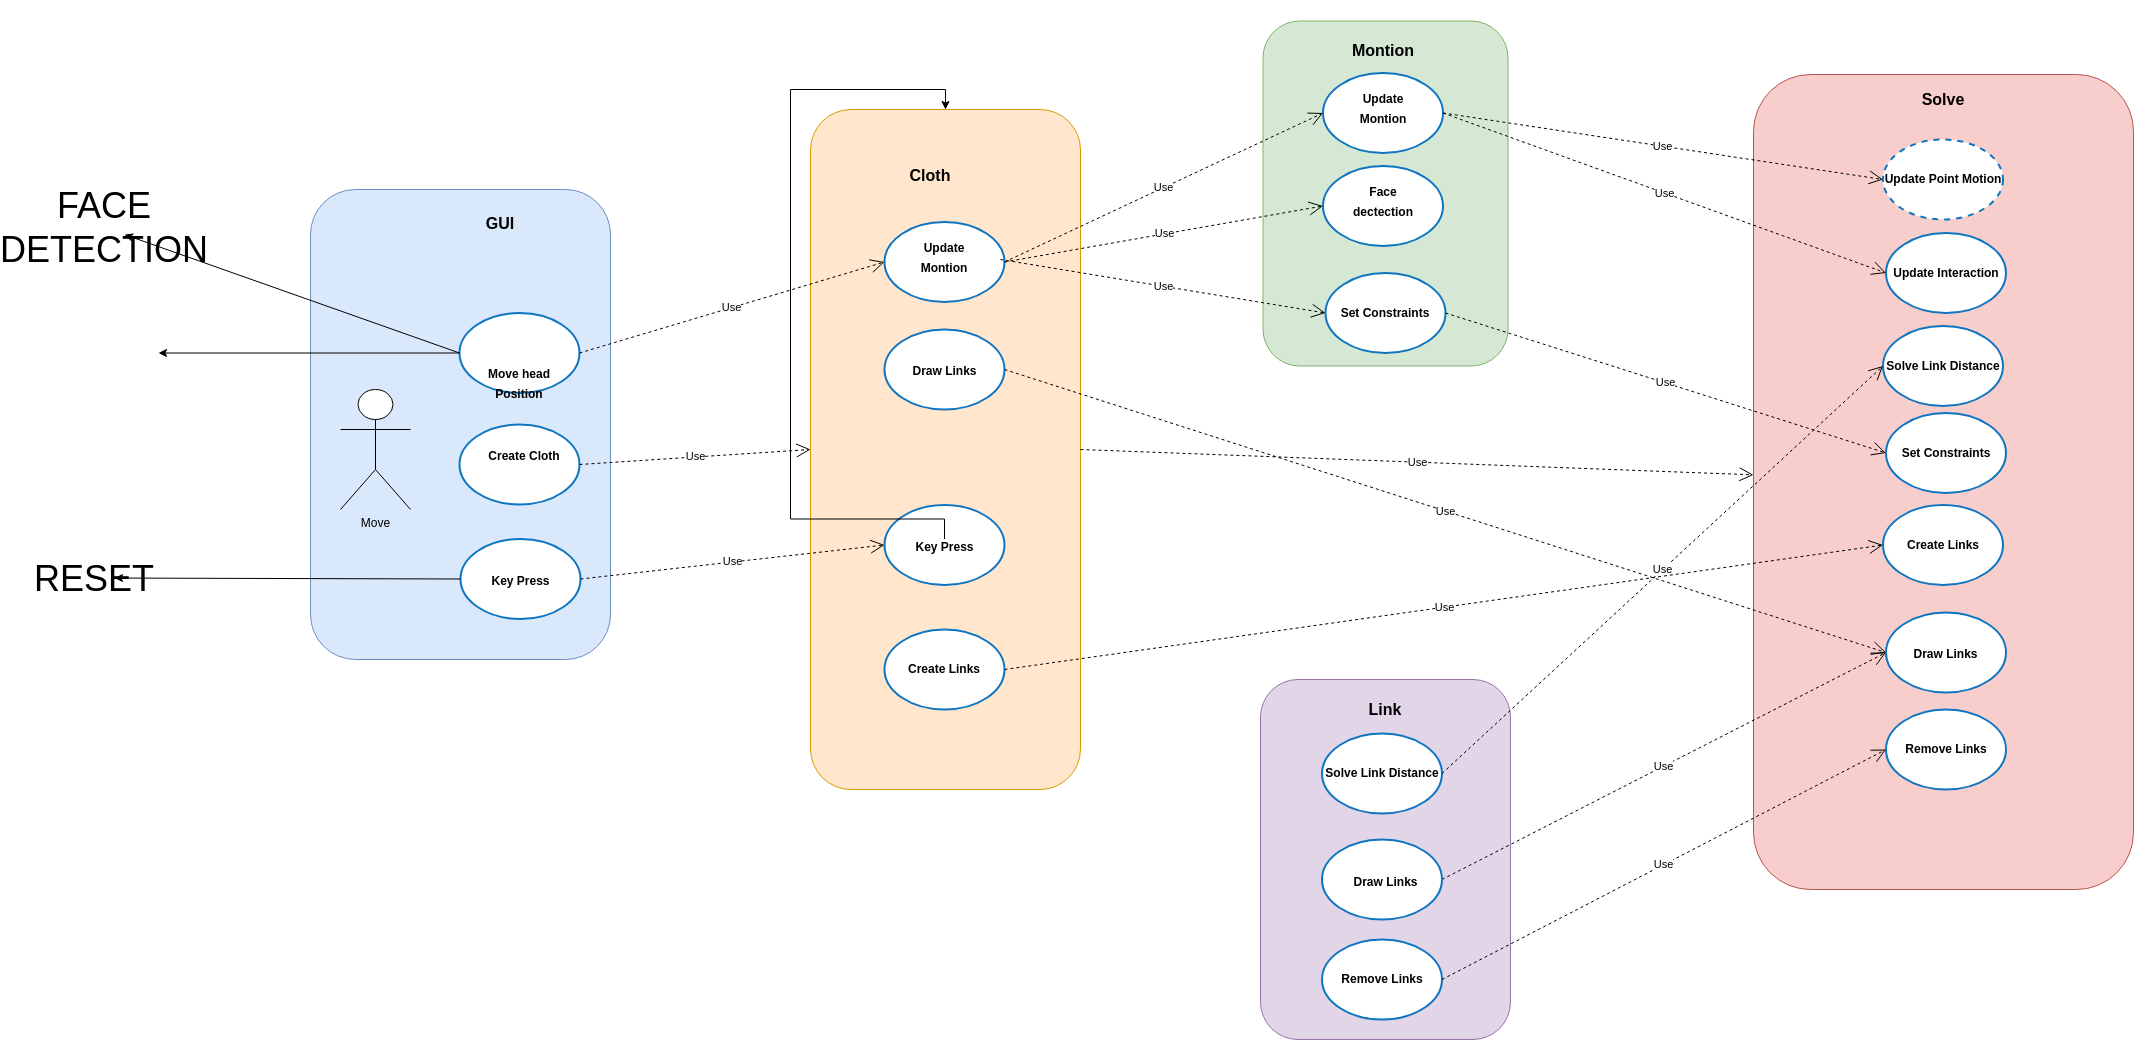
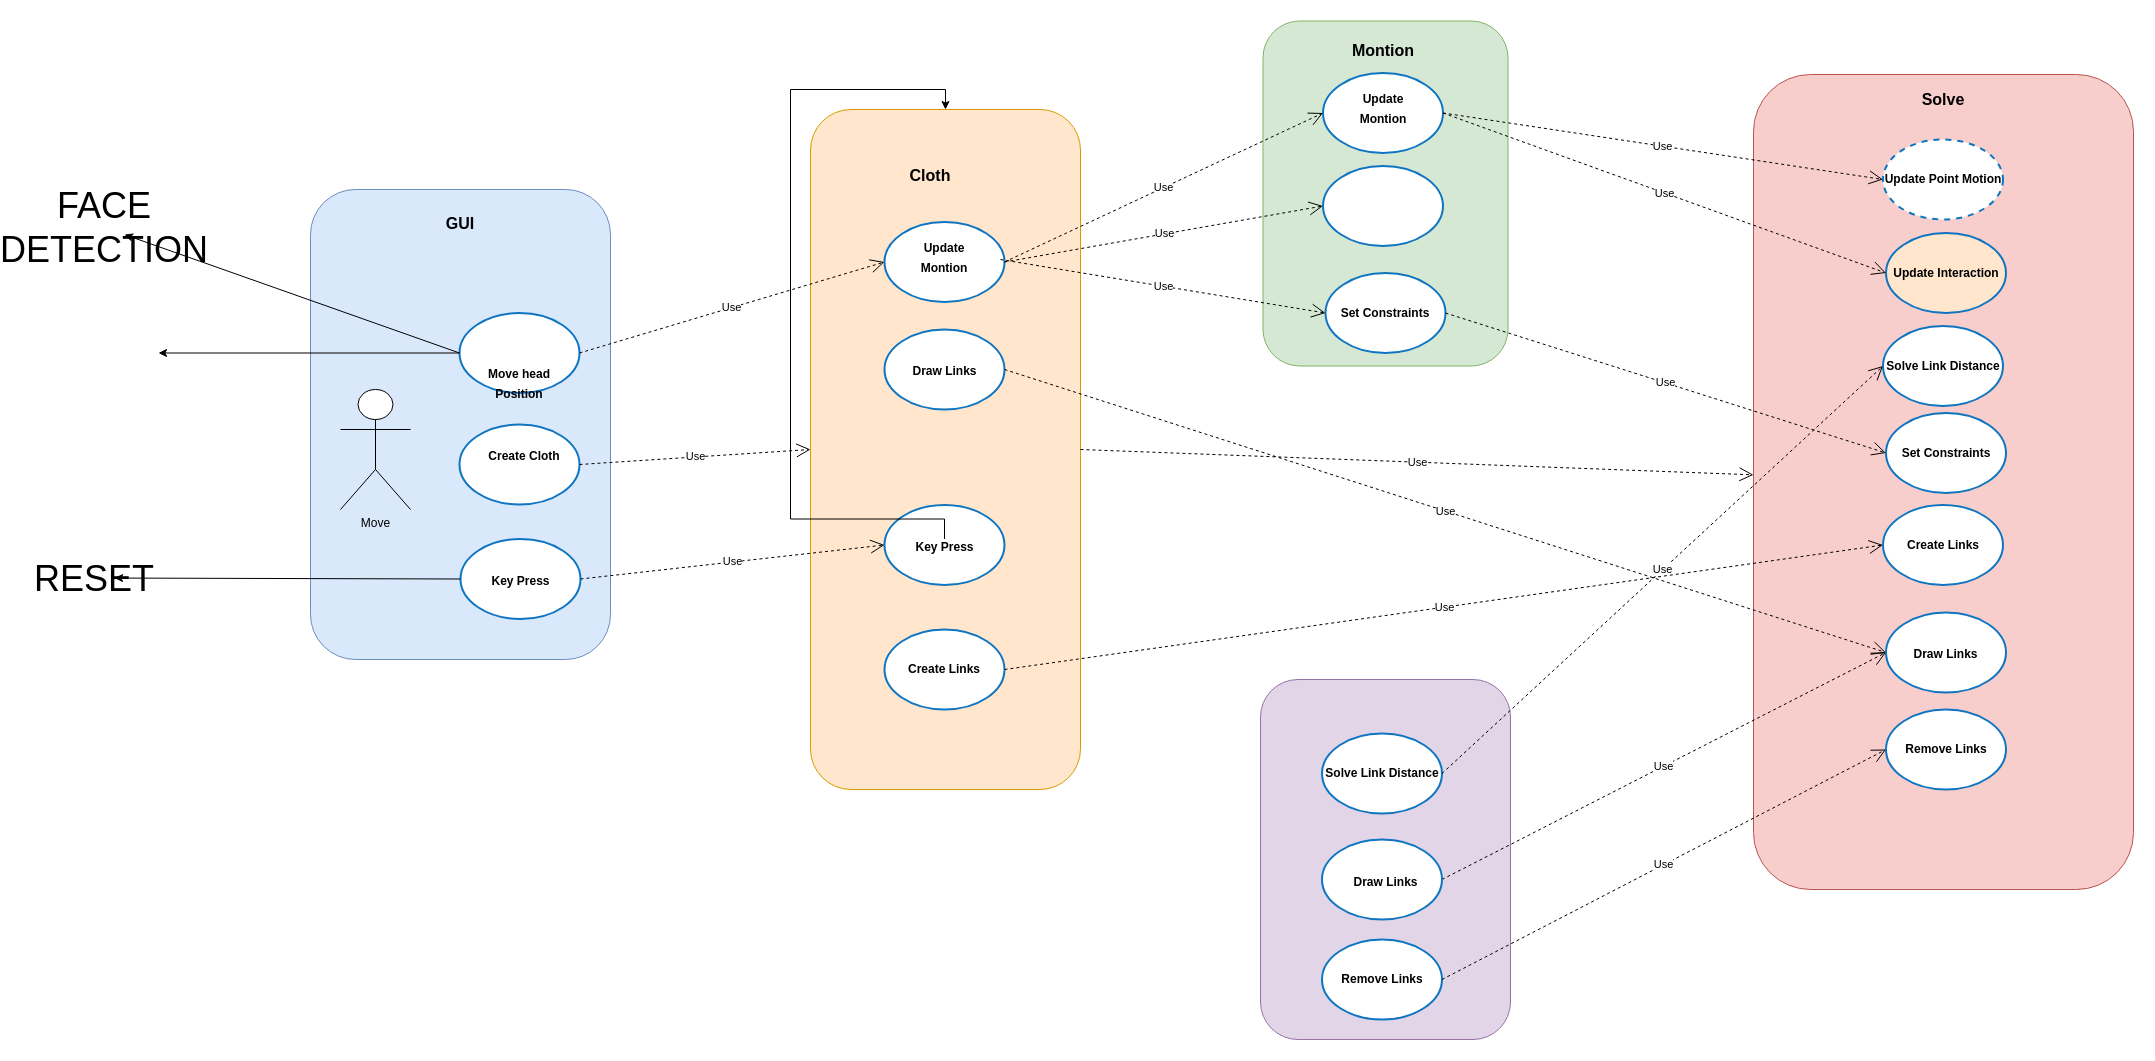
(1383, 200) -> none
(501, 223) -> (461, 223)
(1946, 273) -> (1946, 273)
(1386, 710) -> none
